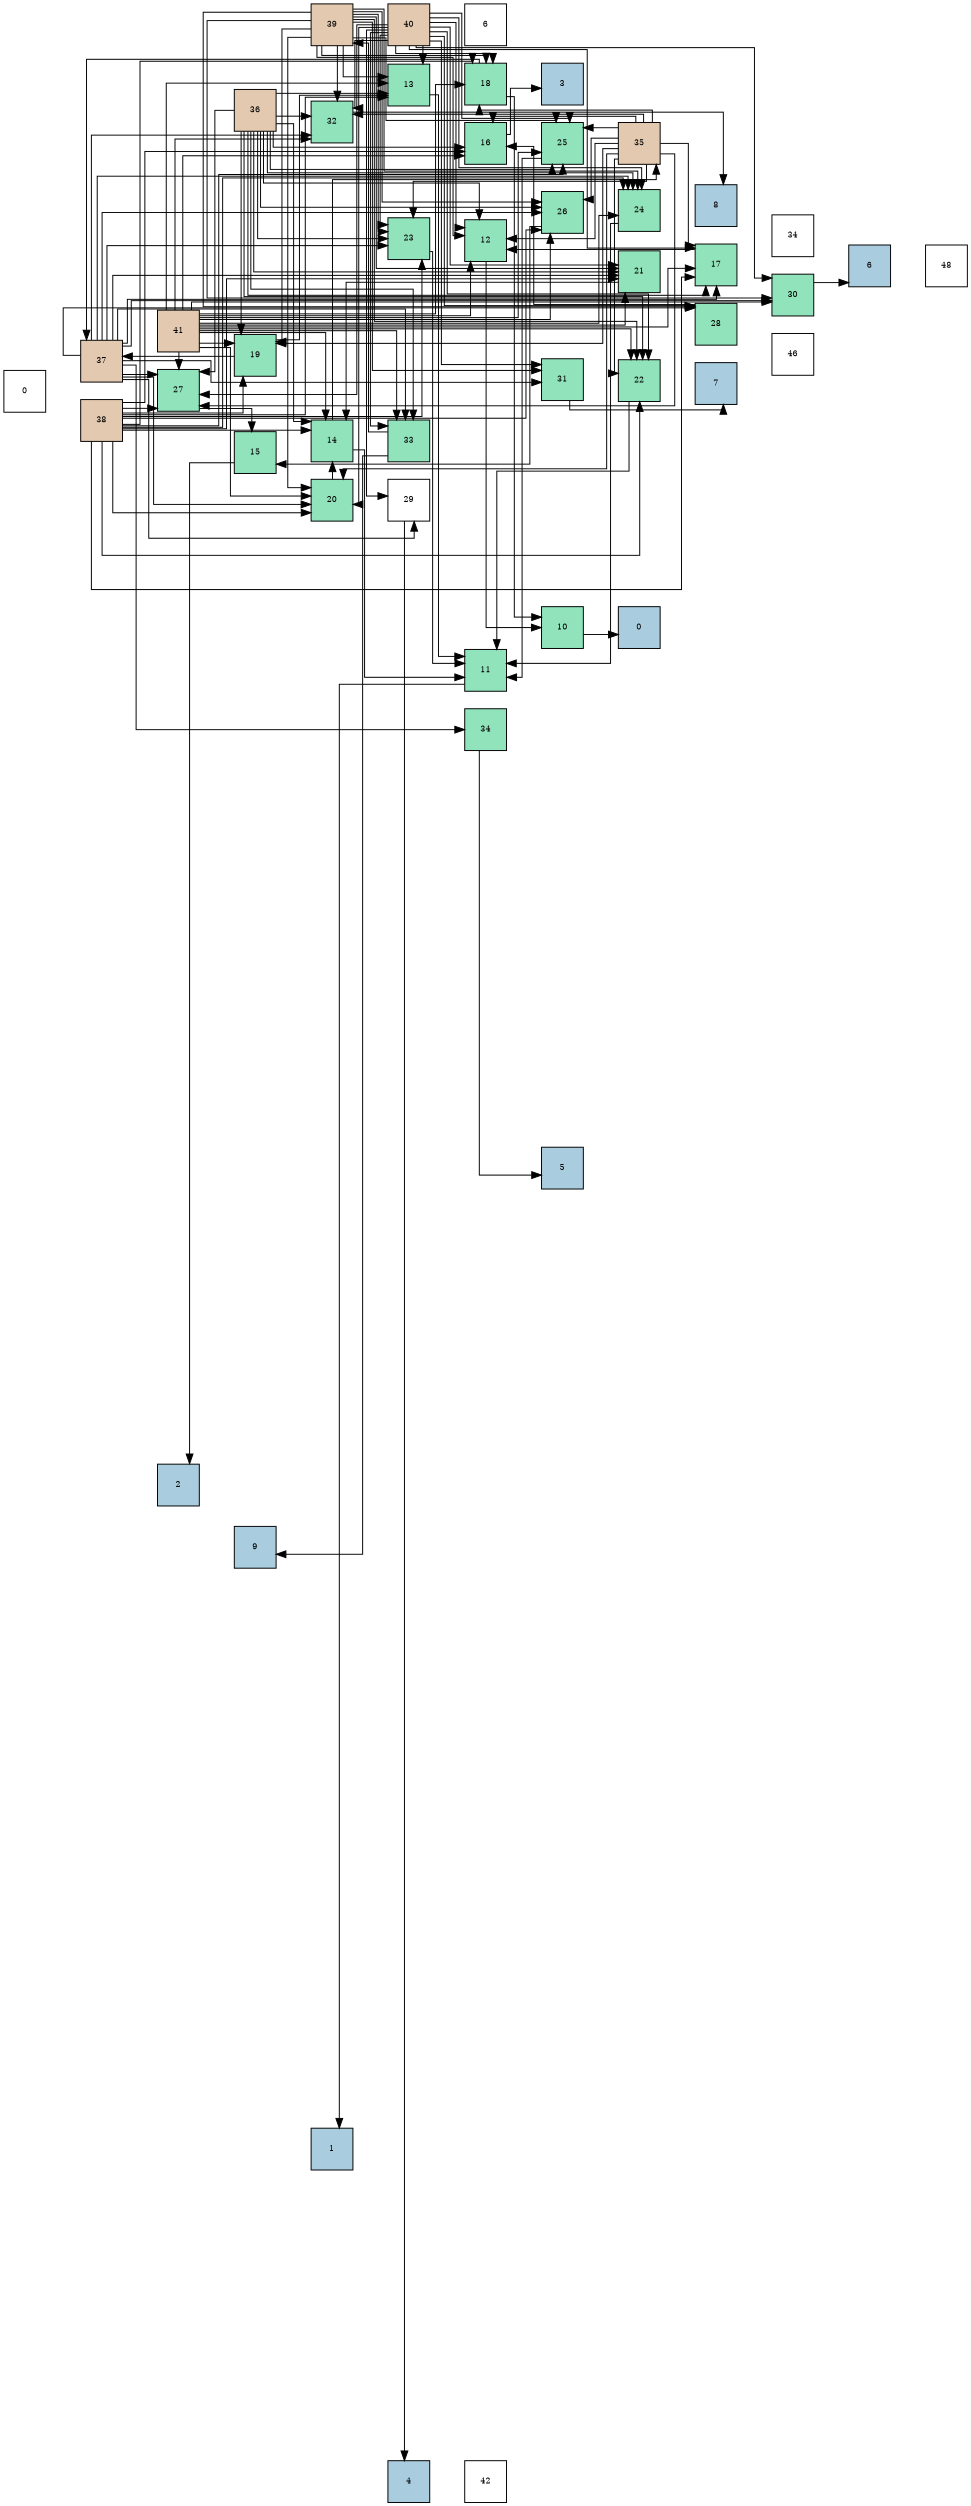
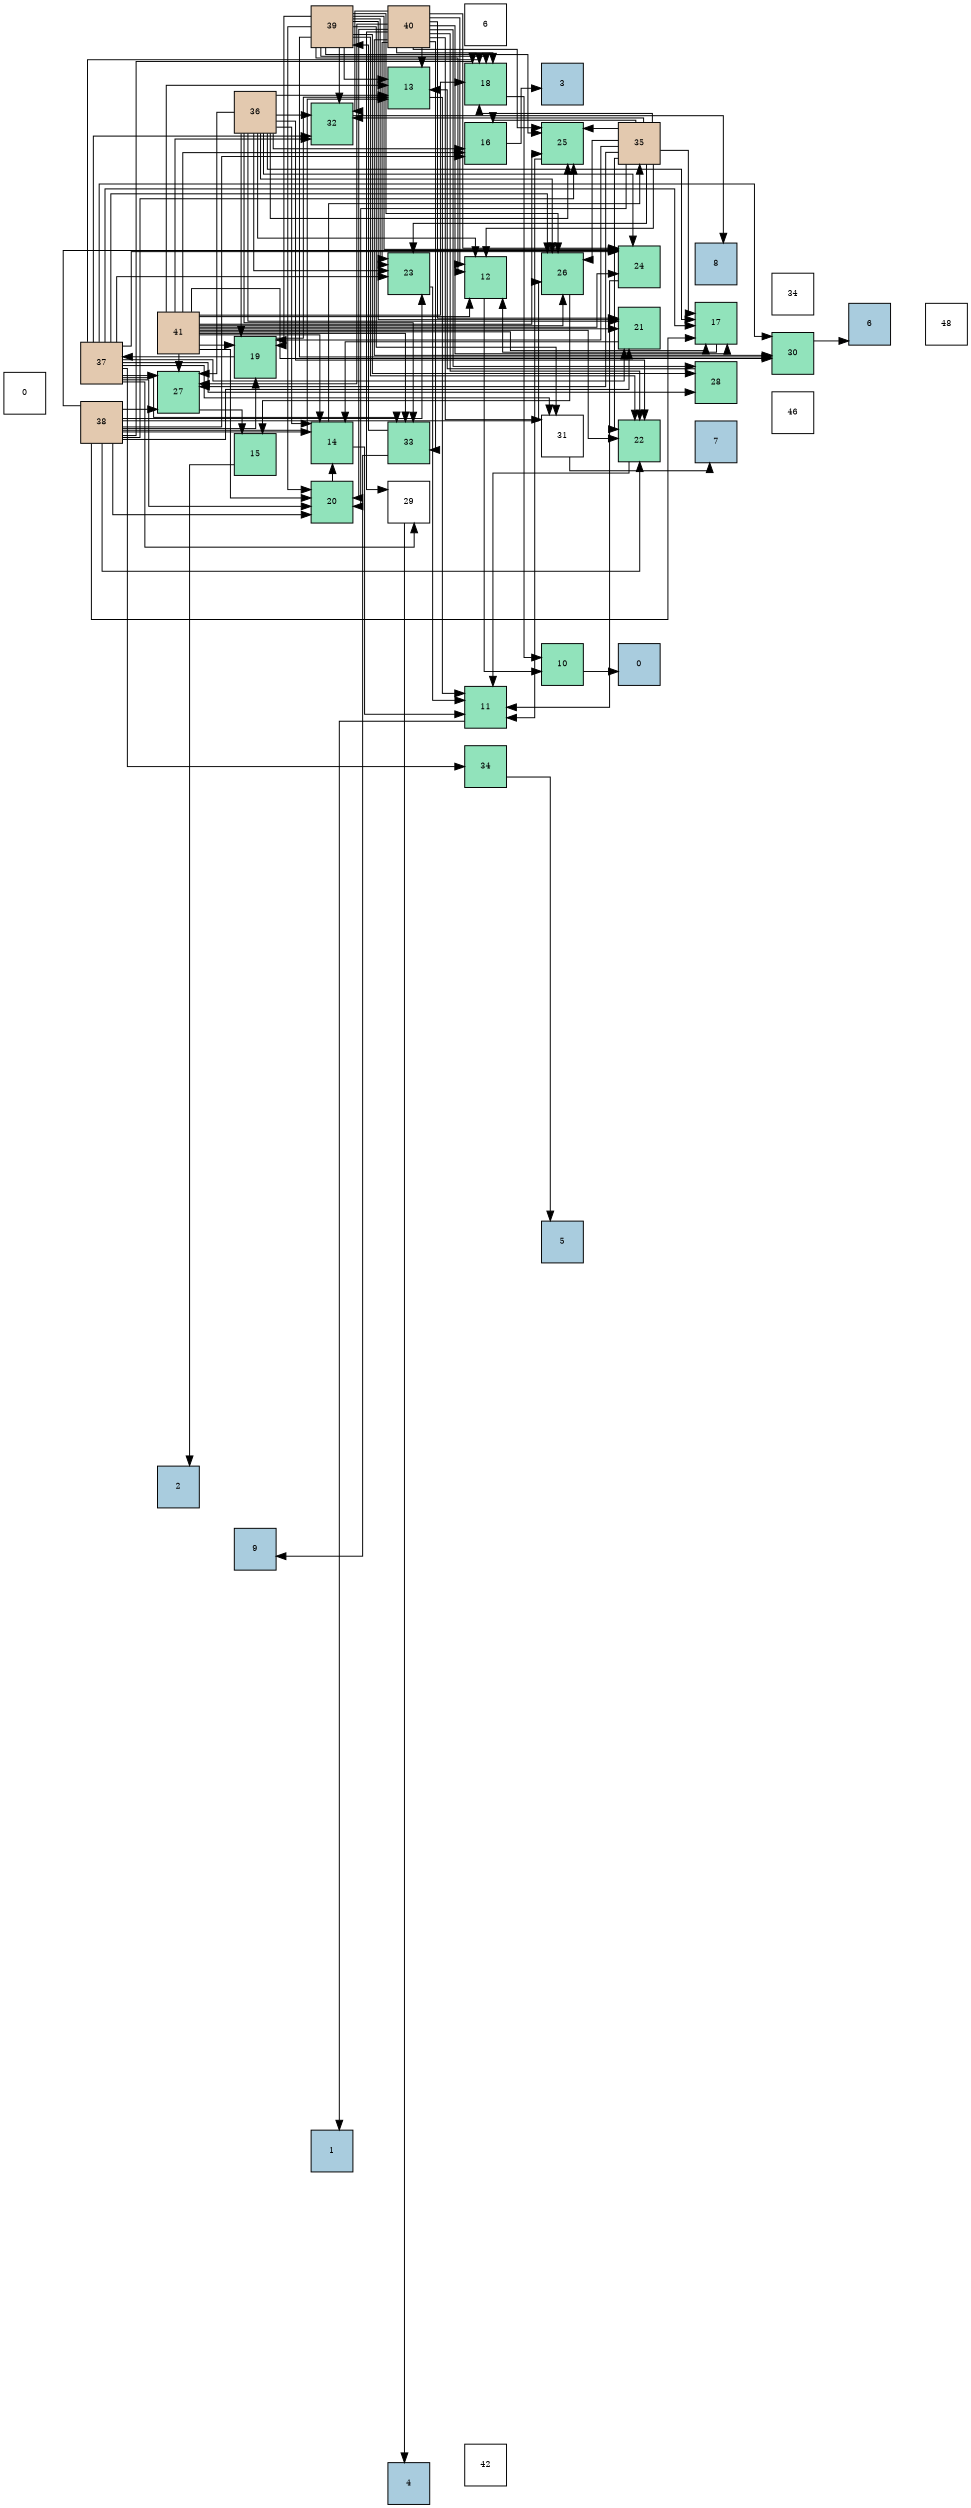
(133, 59) -> (126, 60)
(534, 297) -> (447, 349)
(562, 380) -> (562, 436)
